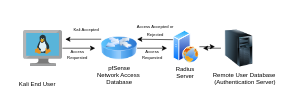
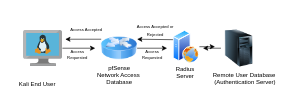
(86, 30) -> (86, 30)
